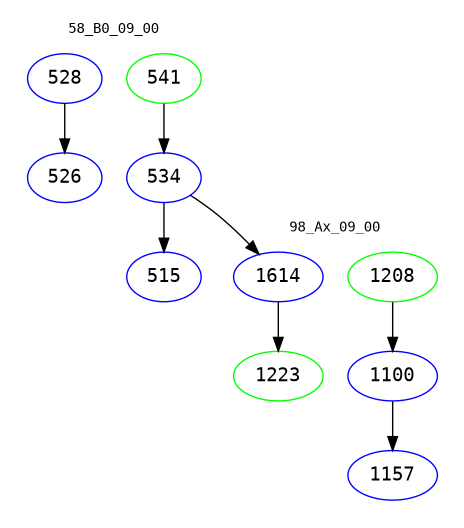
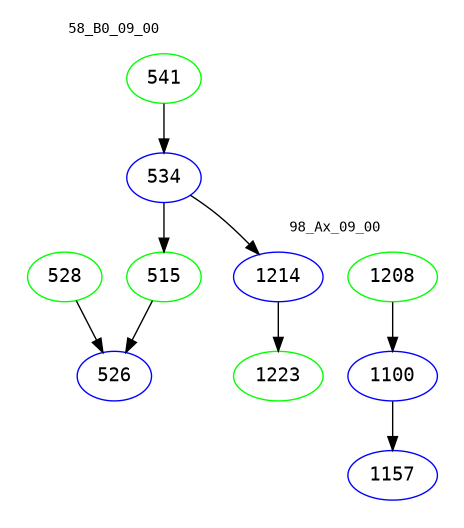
(65, 79) -> (65, 277)
(164, 277) -> (164, 277)
(278, 277) -> (278, 277)
none -> (142, 320)
